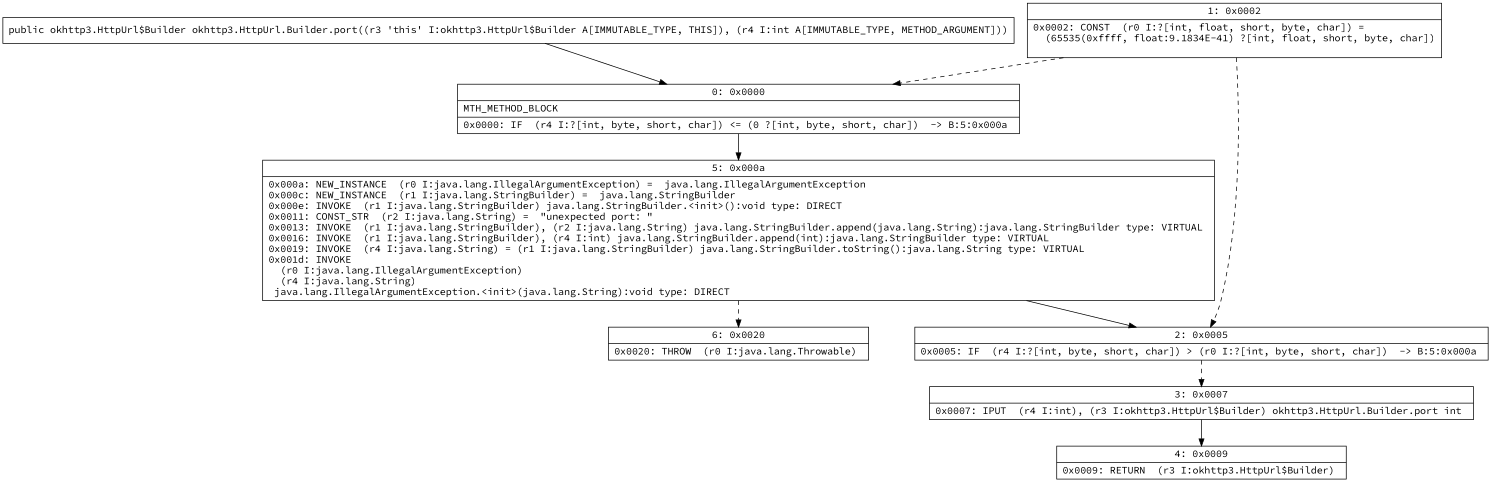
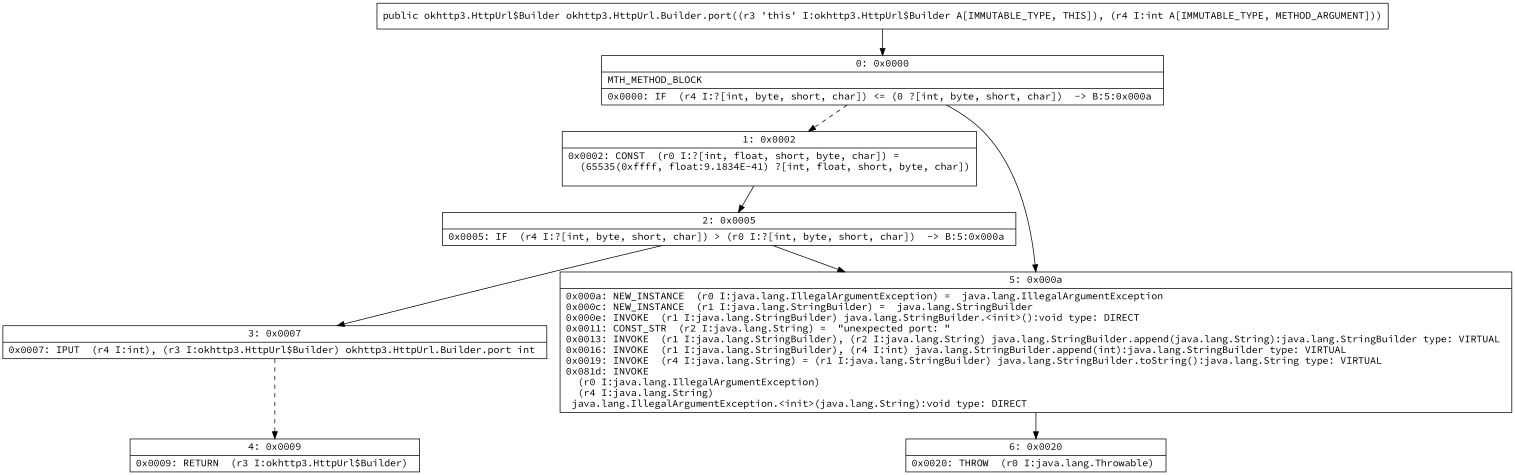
(982, 70) -> (831, 116)
(1236, 190) -> (748, 196)
(316, 260) -> (613, 372)
(739, 310) -> (1036, 422)
(1078, 313) -> (805, 257)
(1201, 370) -> (503, 284)
(1201, 429) -> (275, 395)
